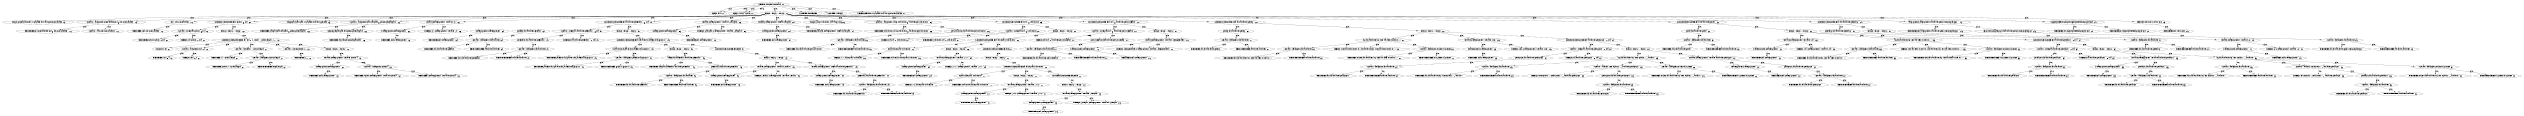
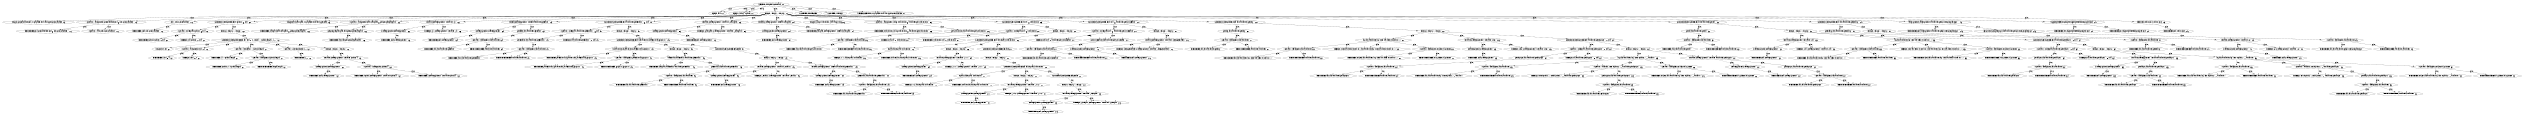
none -> (531, 22)
(364, 63) -> (364, 63)
